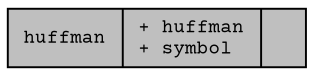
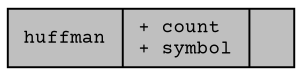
(192, 26) -> (180, 26)
